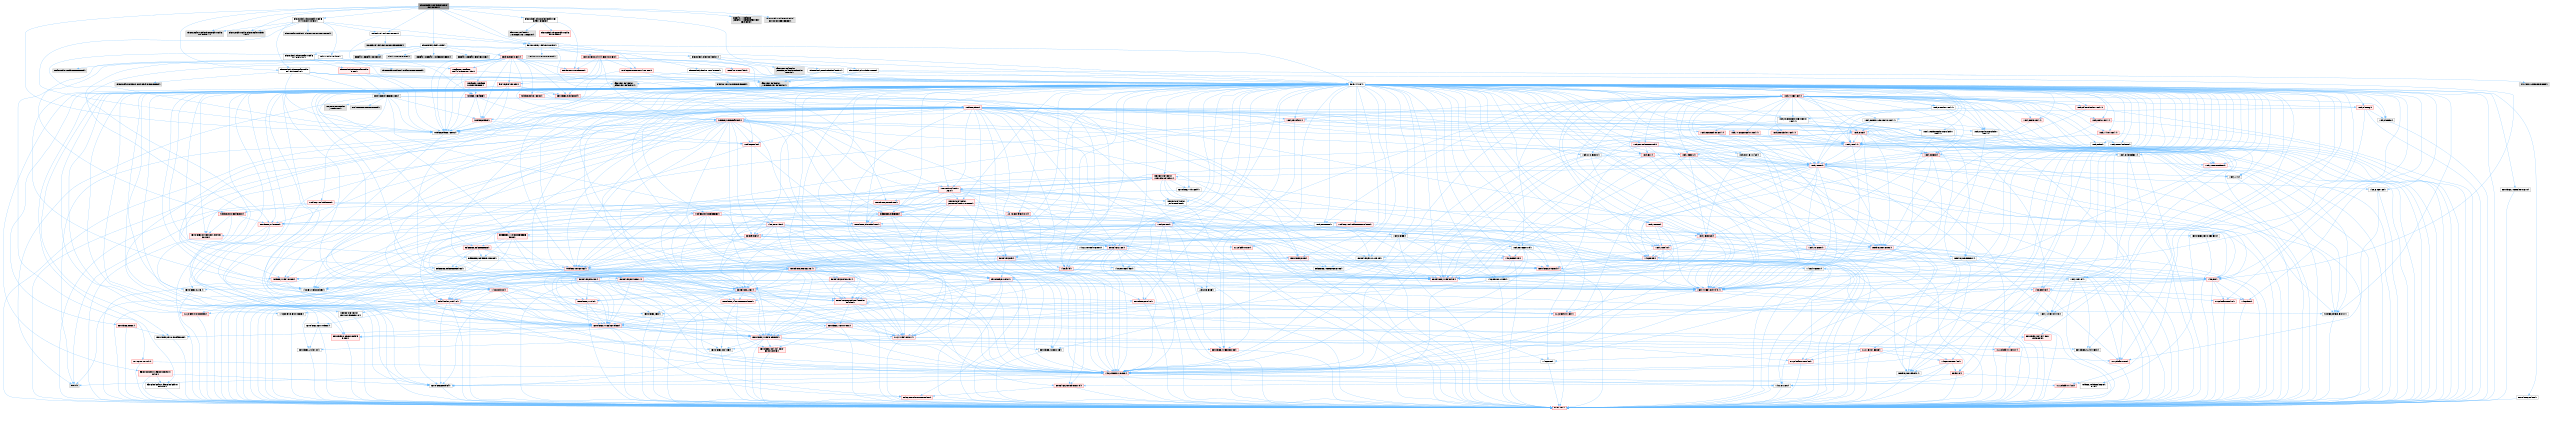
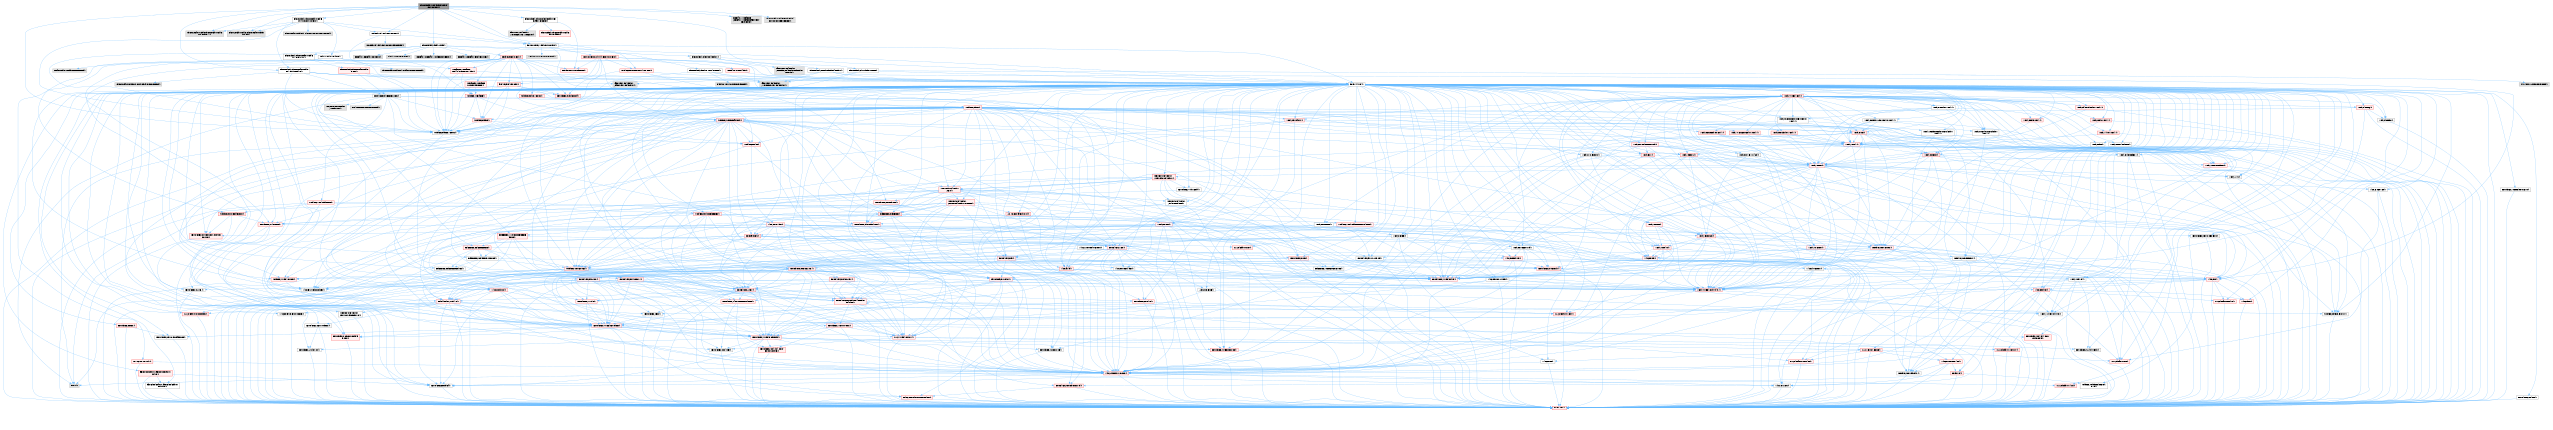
(246, 34) -> (246, 34)
